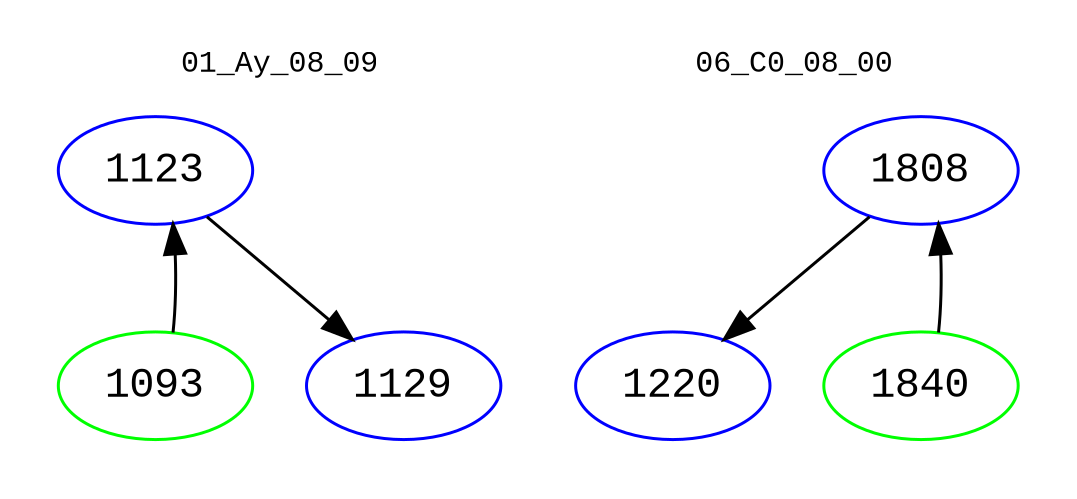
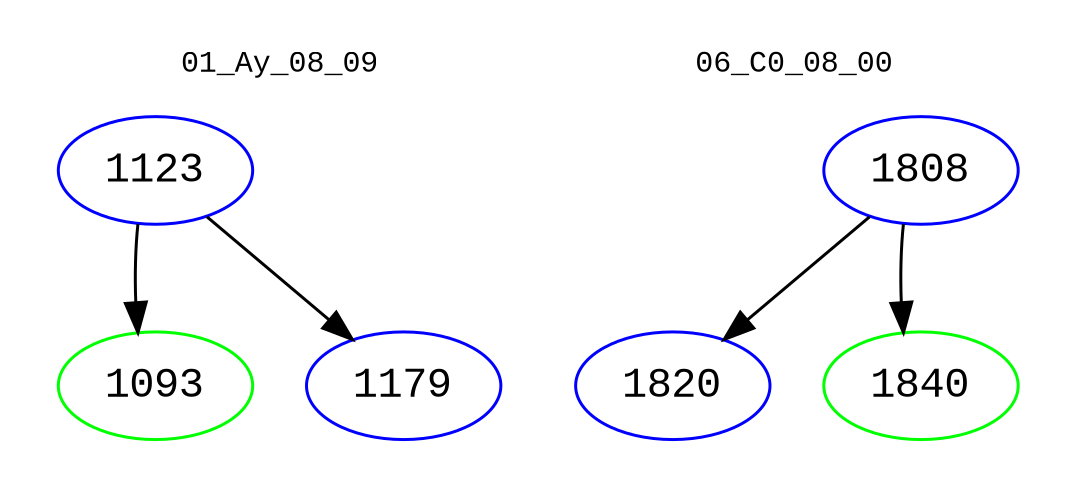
(175, 294) -> (136, 263)
(941, 294) -> (901, 263)
(404, 386) -> (404, 386)
(673, 386) -> (673, 386)
